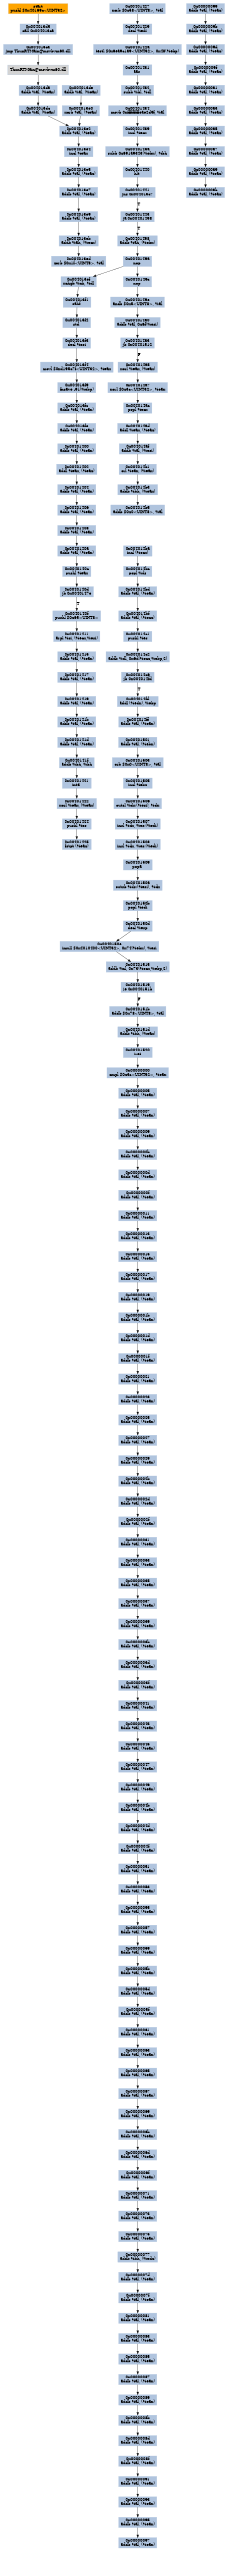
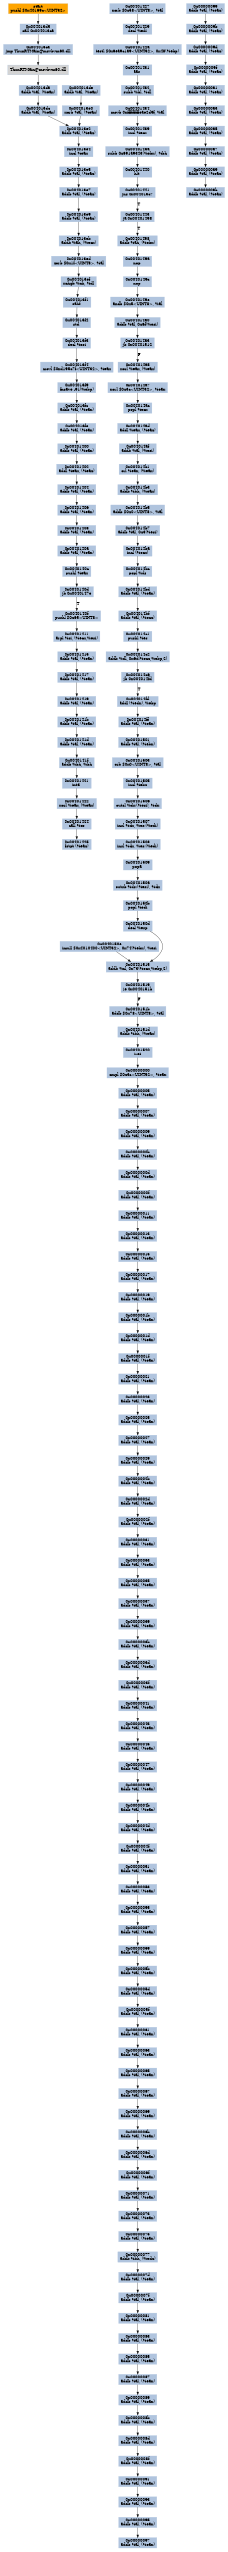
(110, 271) -> (79, 270)
none -> (138, 531)
none -> (138, 731)
(77, 824) -> (77, 824)
(125, 936) -> (163, 945)
